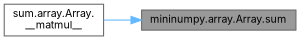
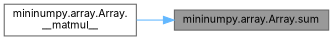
(54, 20) -> (70, 20)
